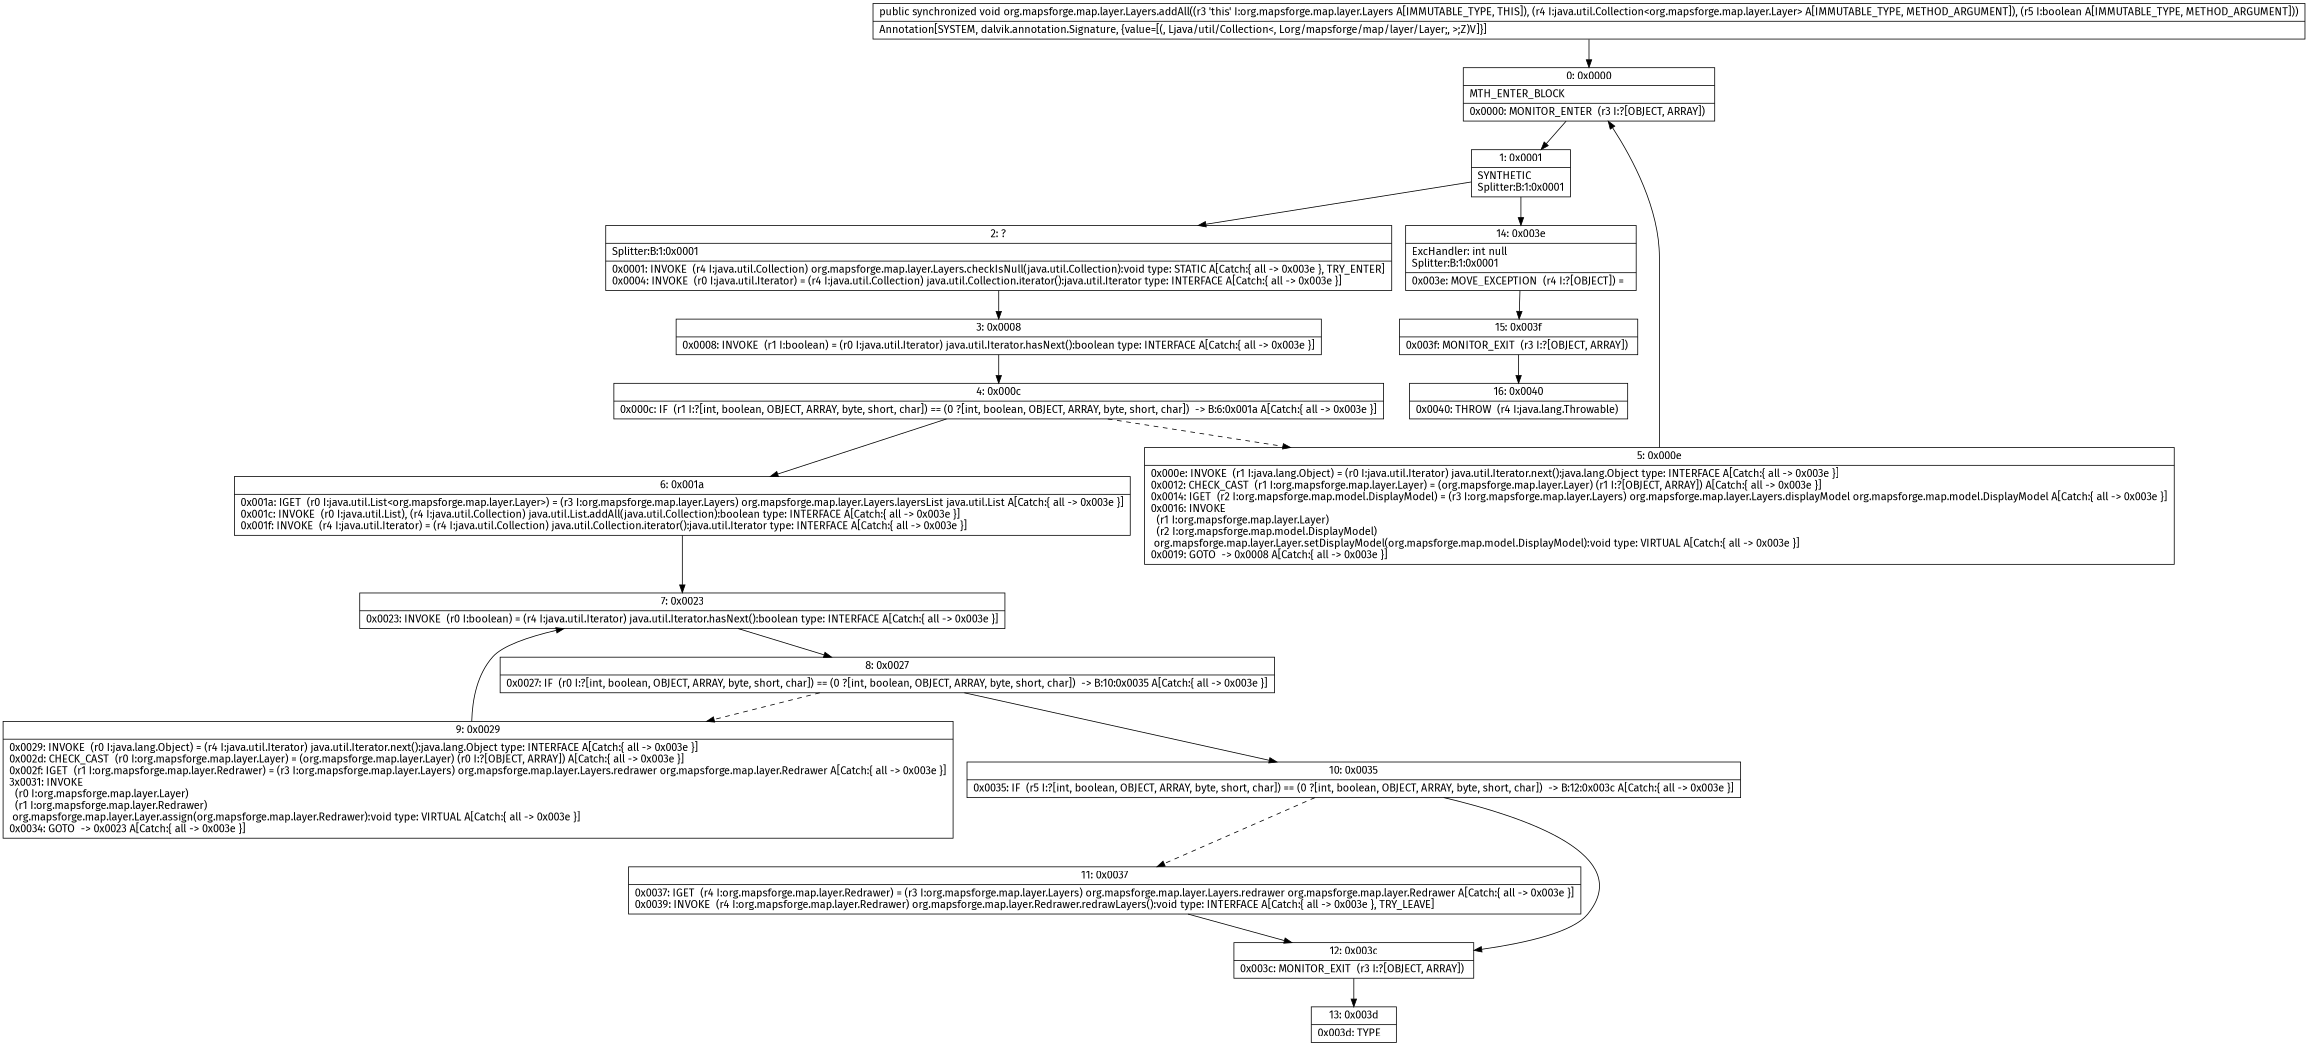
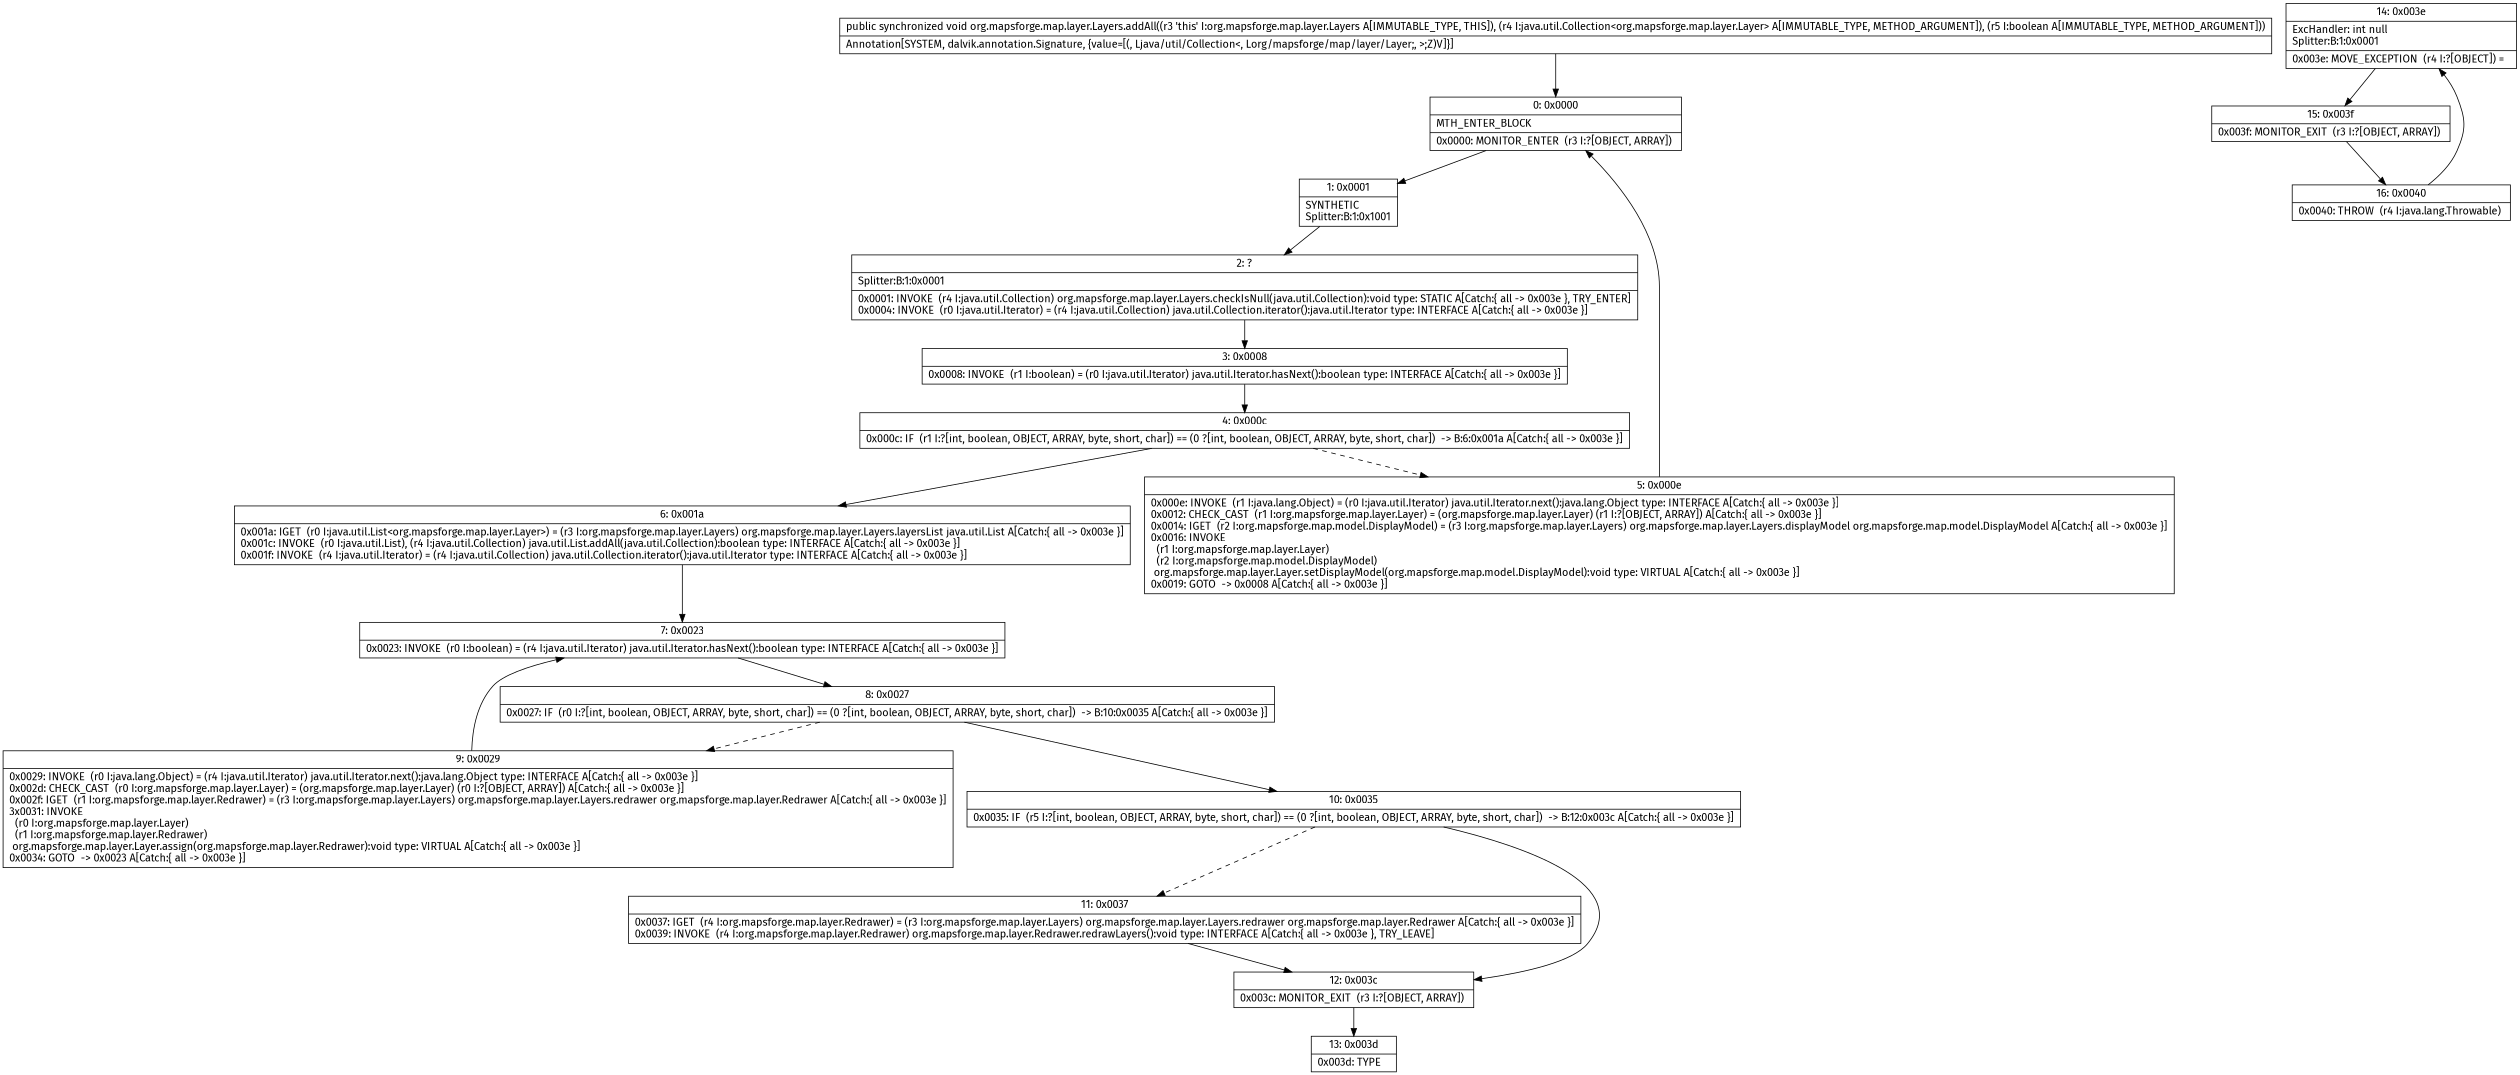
(1521, 188) -> (1348, 217)
(1521, 207) -> (2463, 133)
